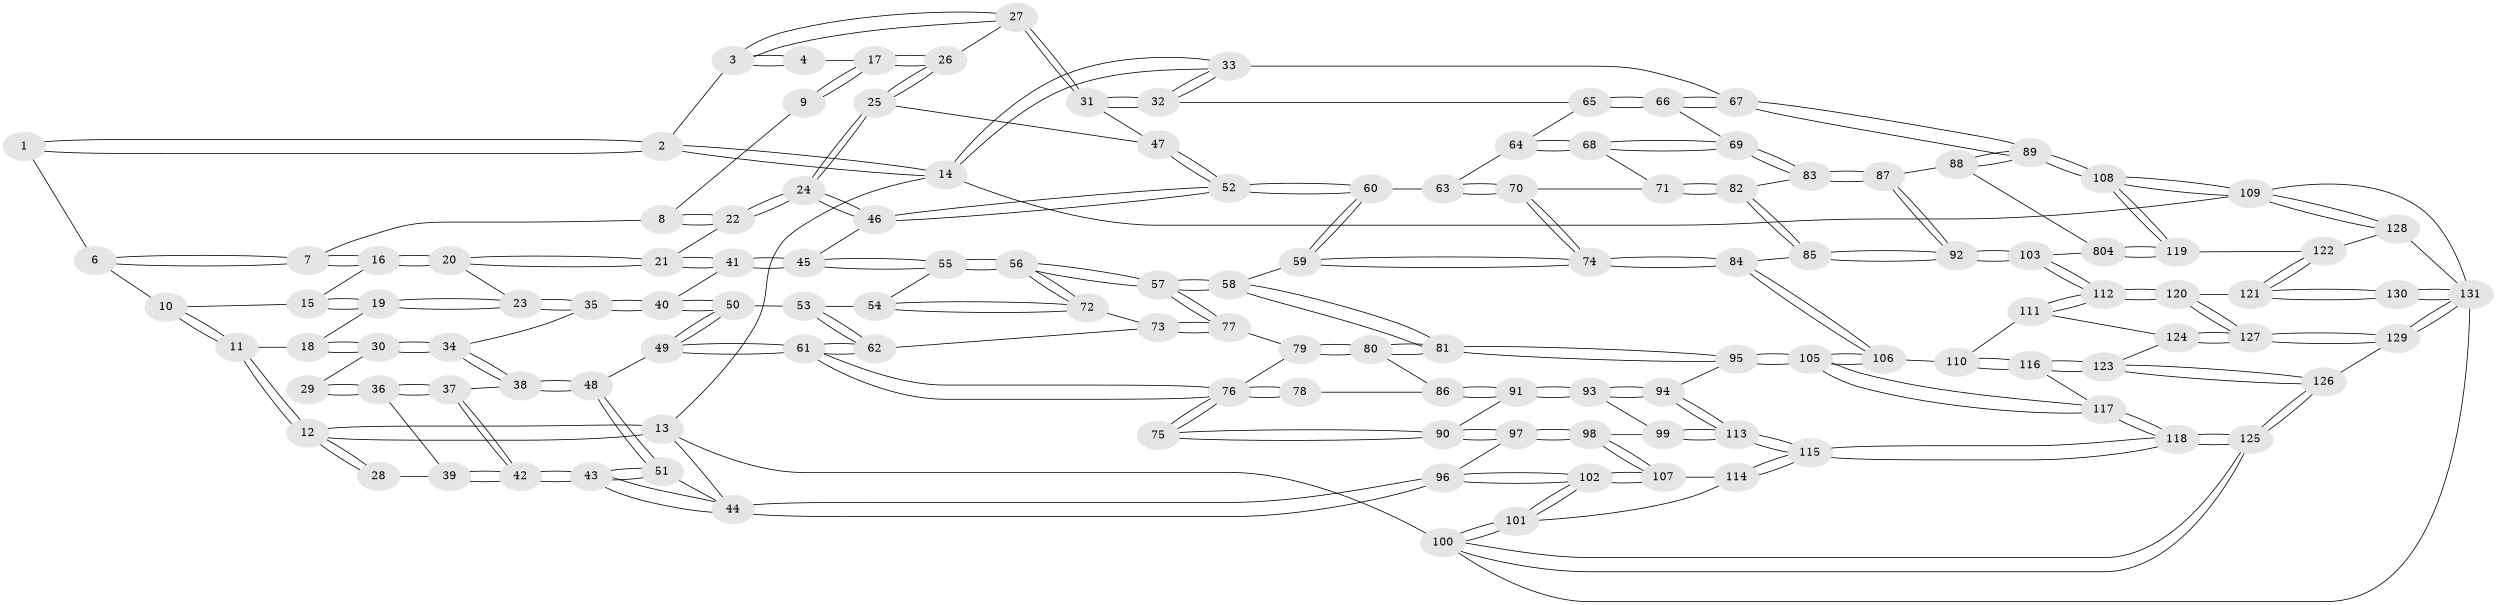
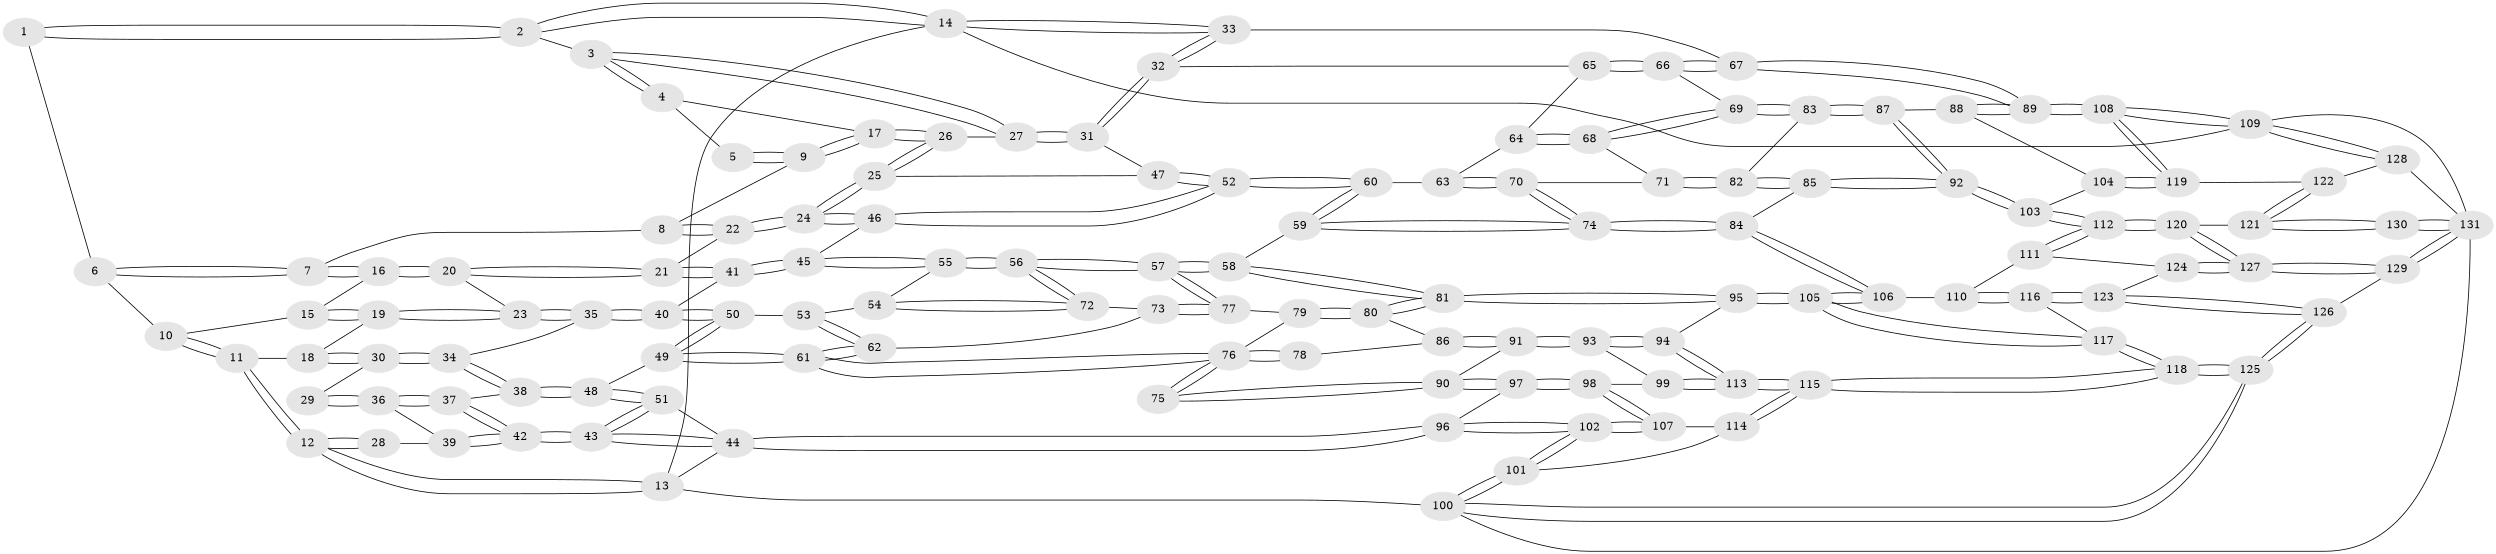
none -> (733, 158)
(2104, 252) -> (2104, 183)
